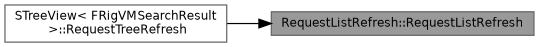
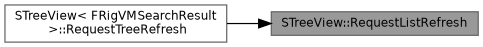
(403, 24) -> (375, 24)
